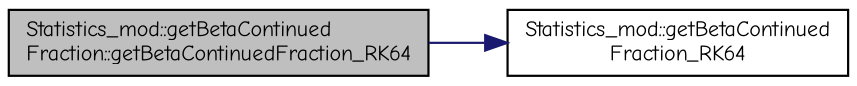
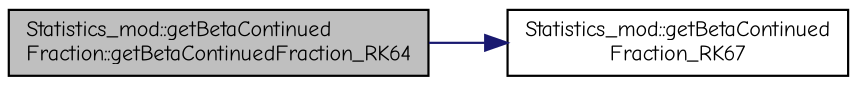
(678, 43) -> (678, 43)
